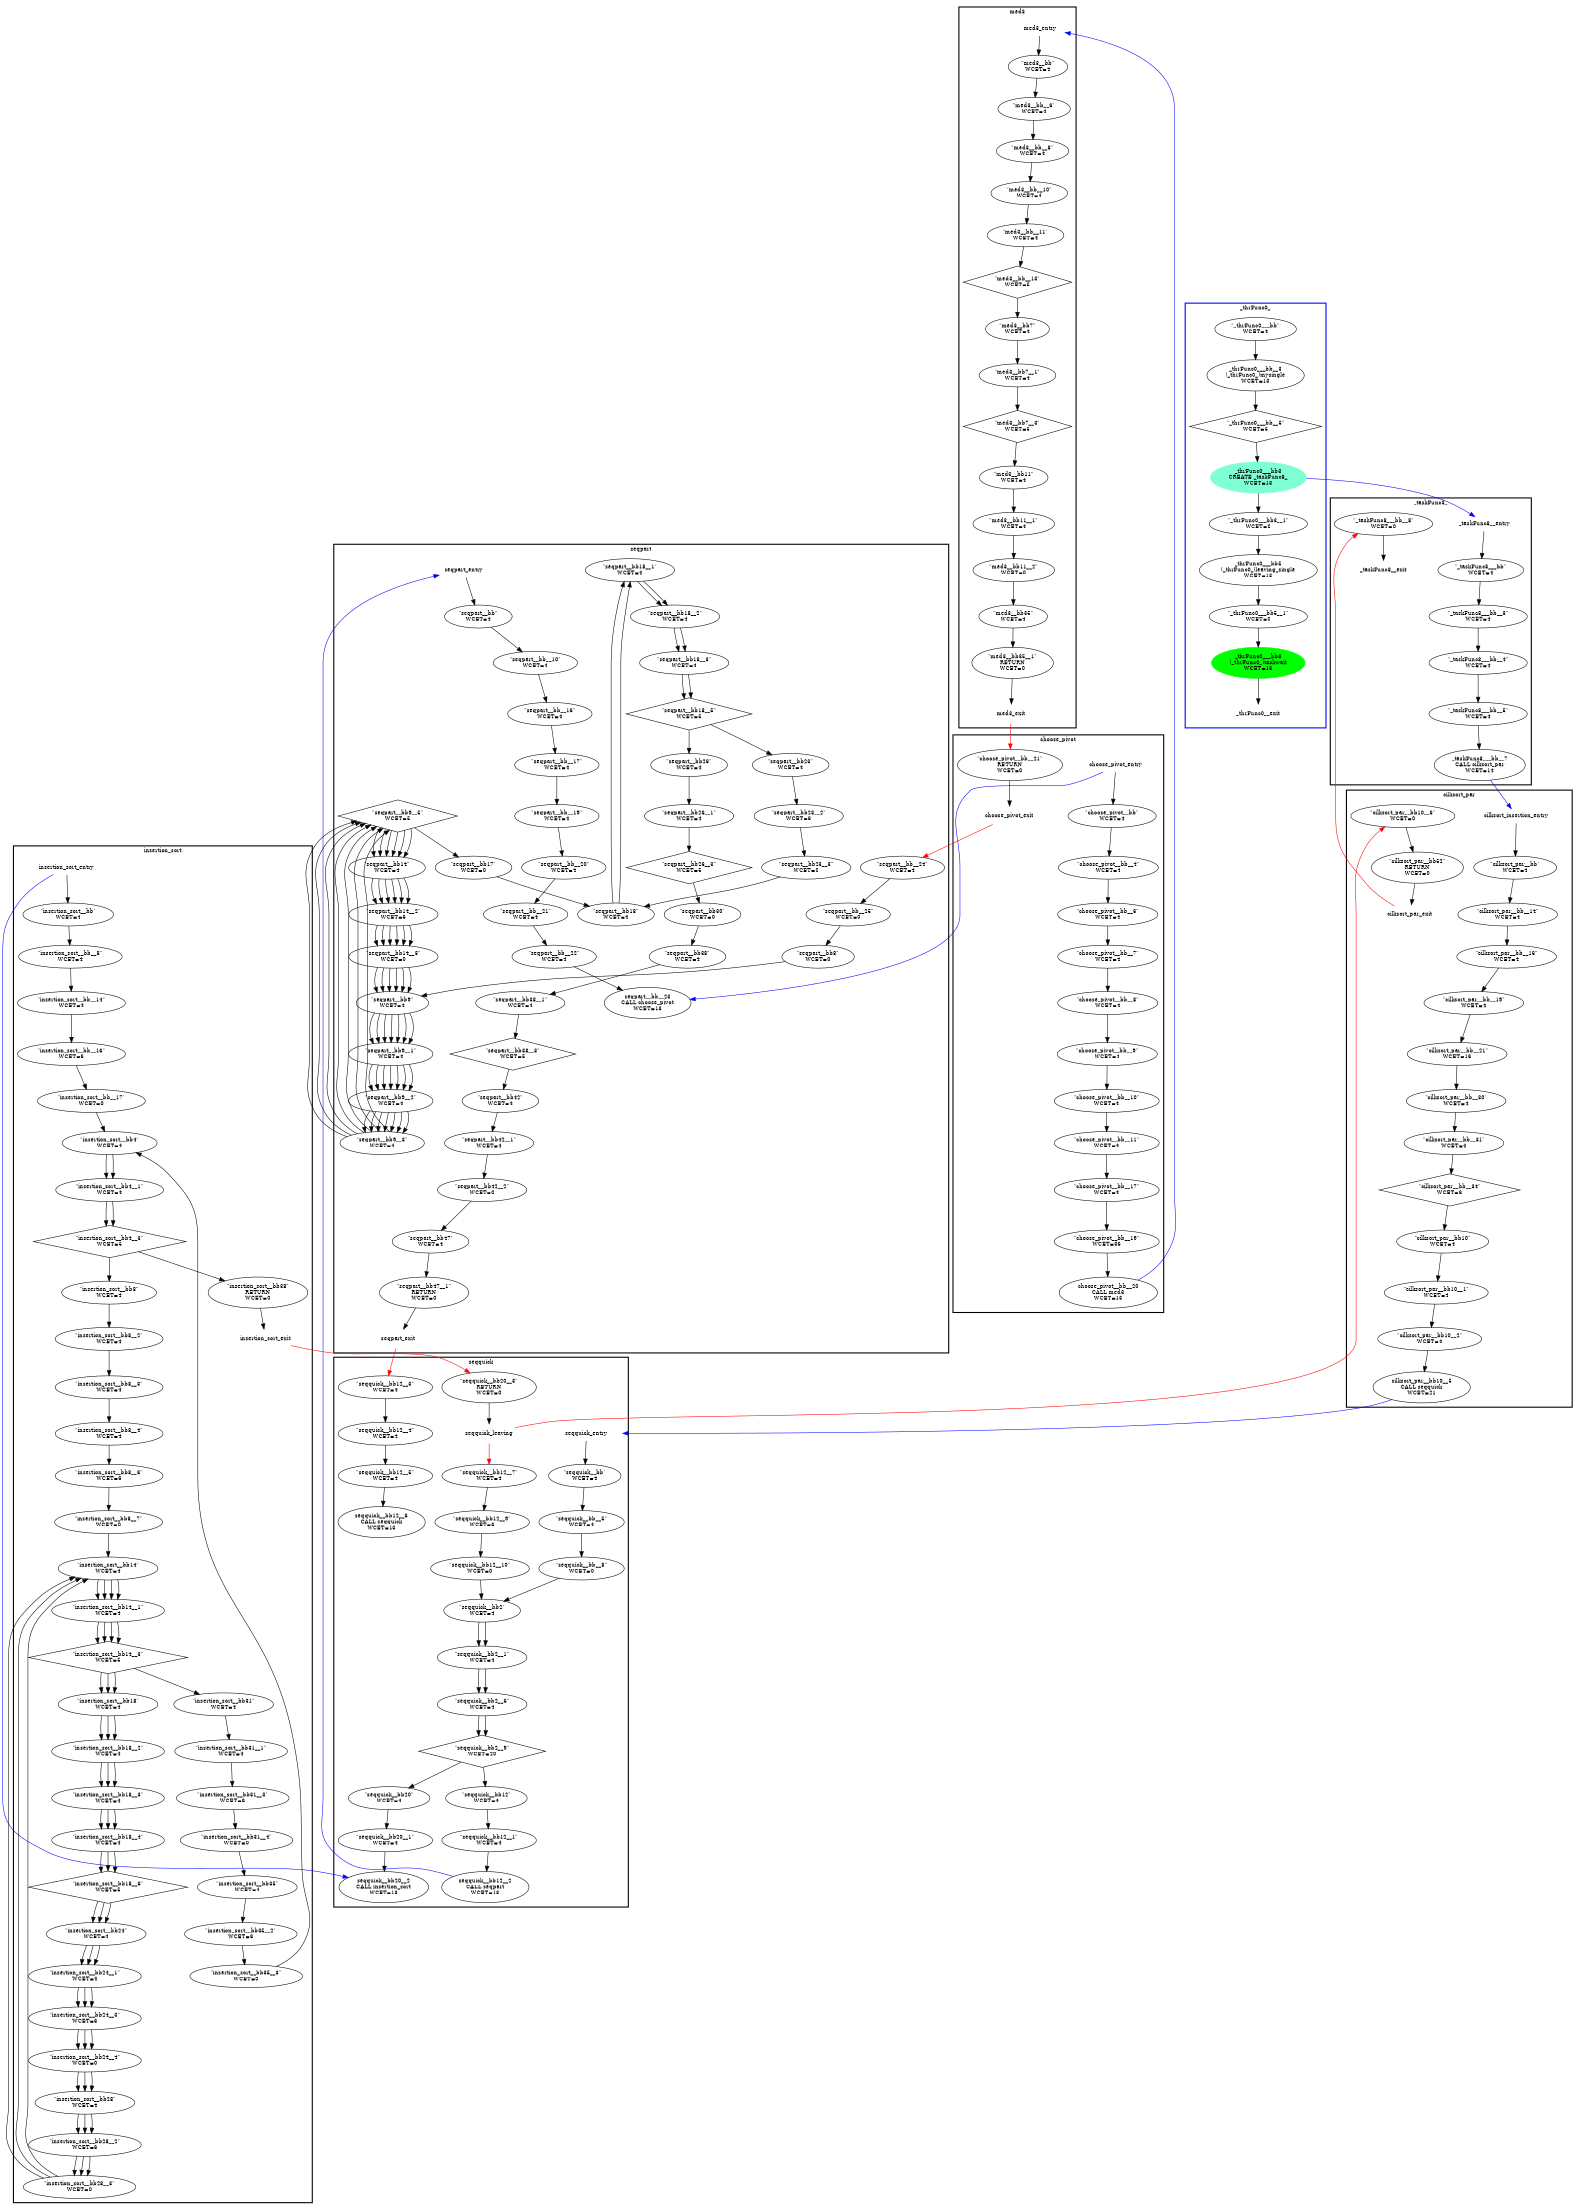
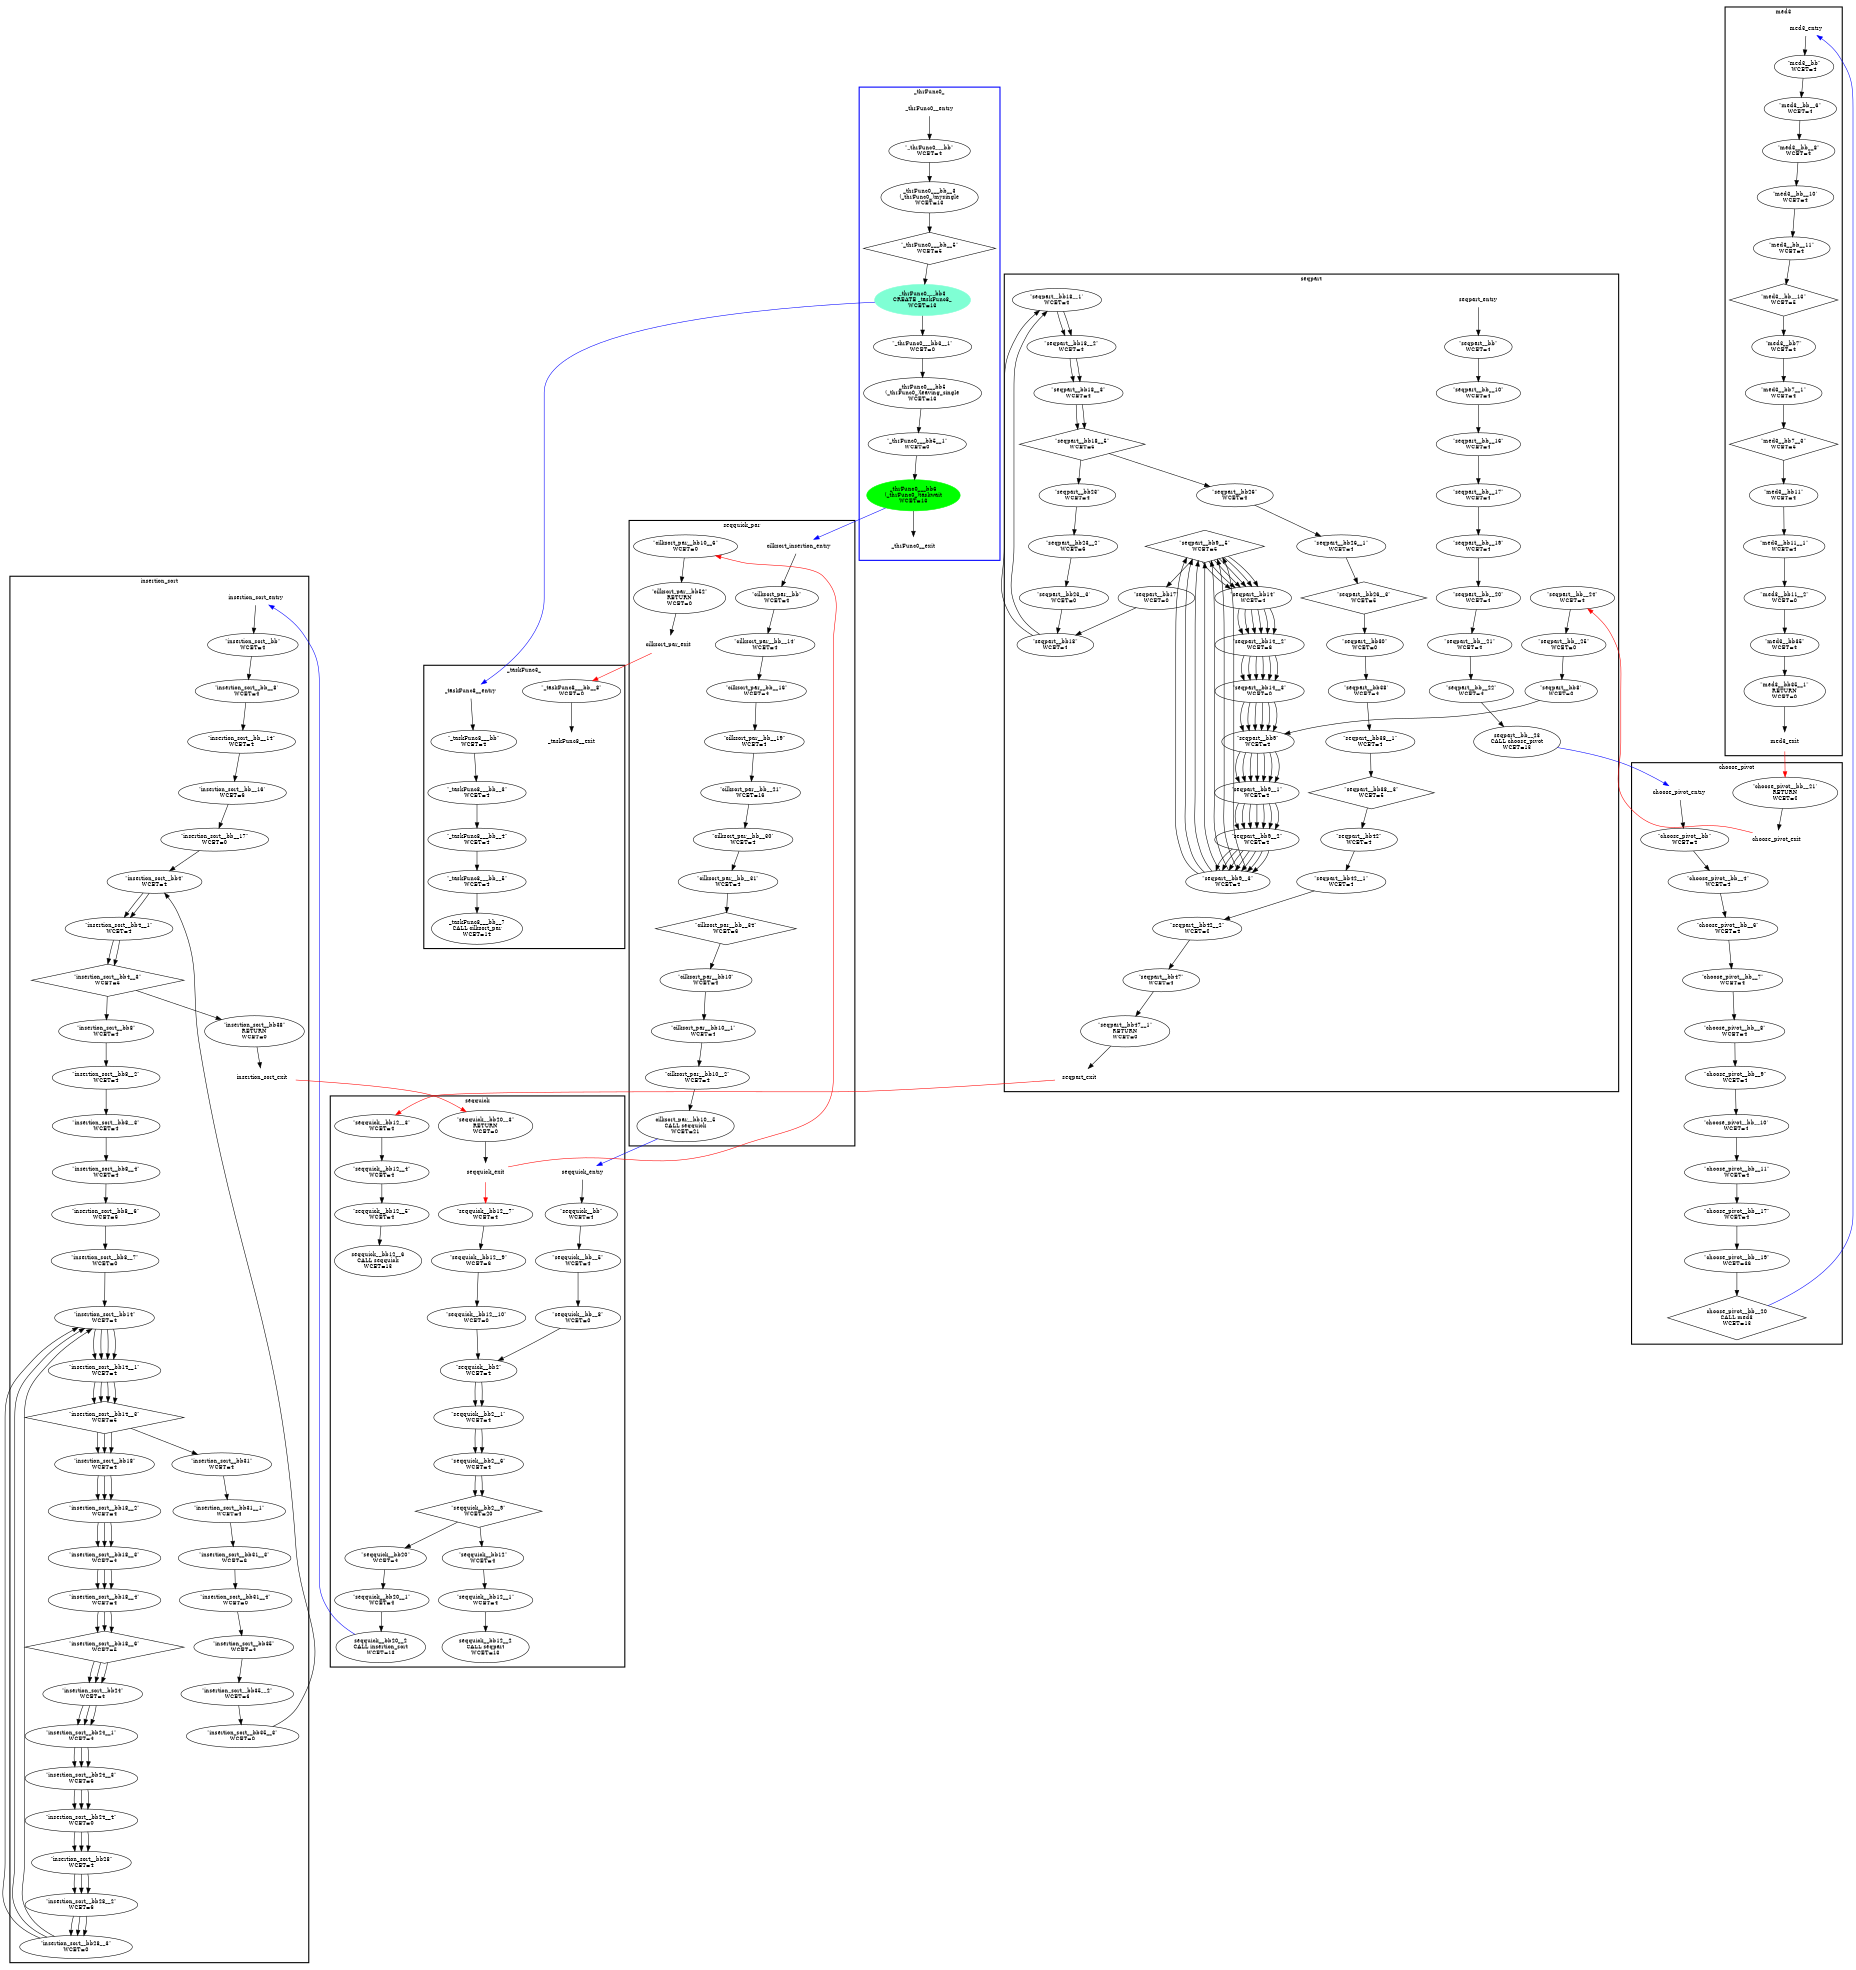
none -> (930, 109)
(1500, 793) -> (849, 524)
(1459, 795) -> (742, 526)
(960, 913) -> (1612, 760)
(323, 1246) -> none
(1108, 1293) -> (1737, 1318)
(489, 1434) -> (486, 1172)
(3, 1513) -> (320, 1119)
